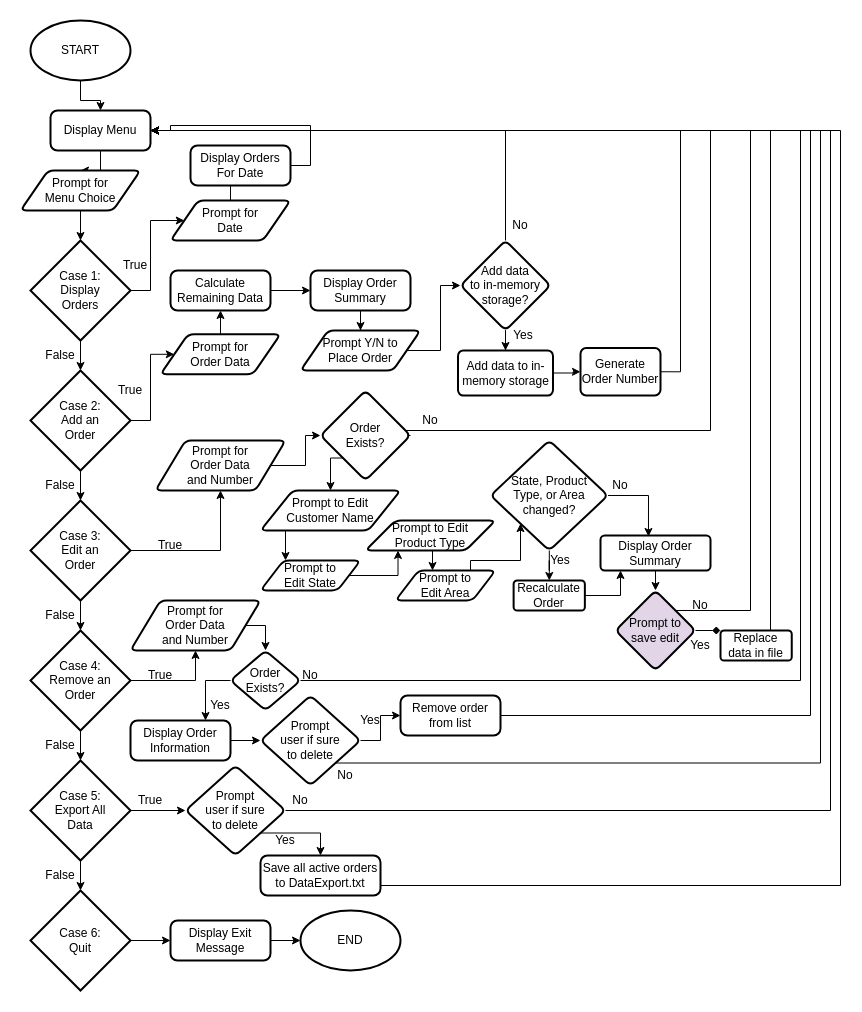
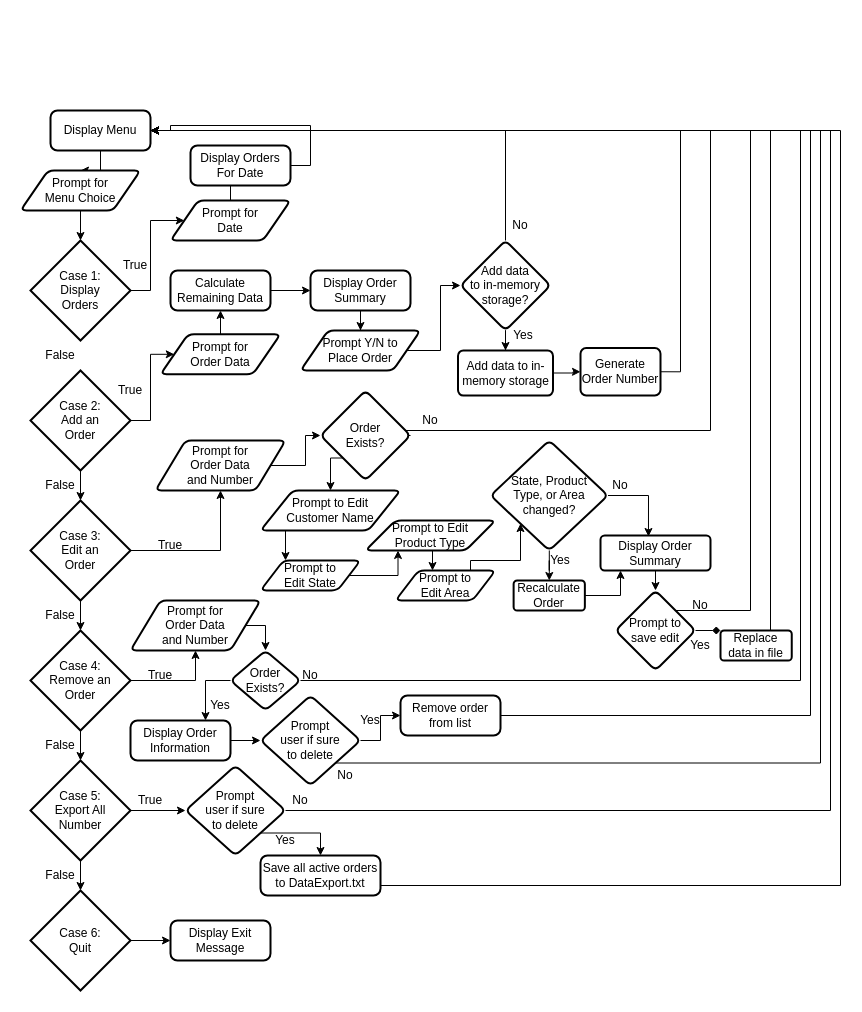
(81, 51) -> none
(82, 101) -> none
(81, 360) -> none
(656, 631) -> (656, 631)
(81, 811) -> (81, 811)
(282, 941) -> none
(351, 941) -> none
